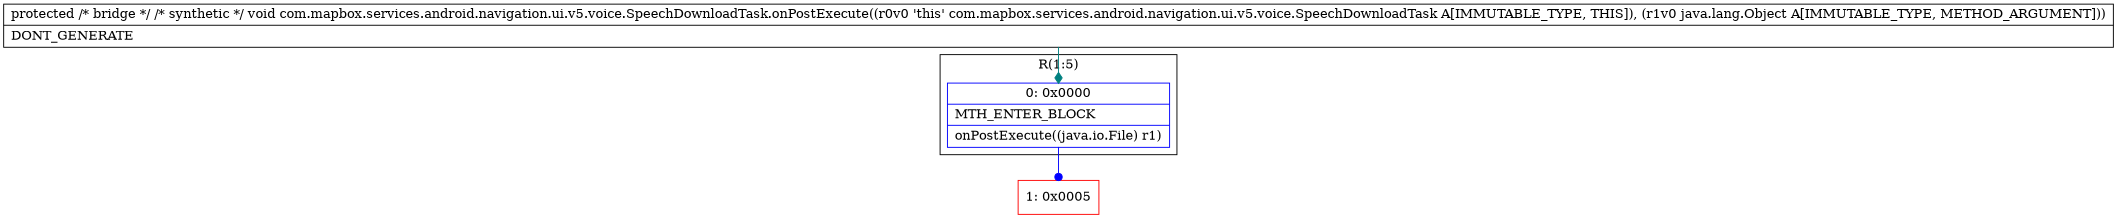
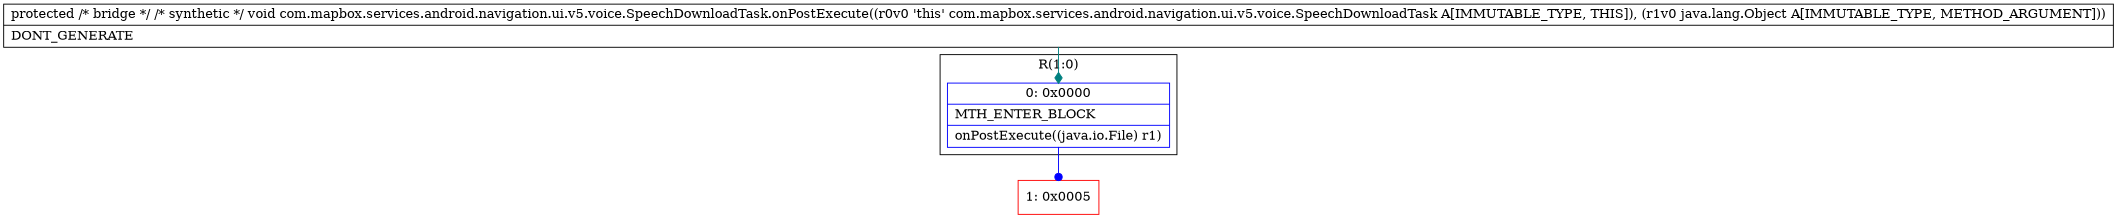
(1059, 65) -> (1059, 65)
